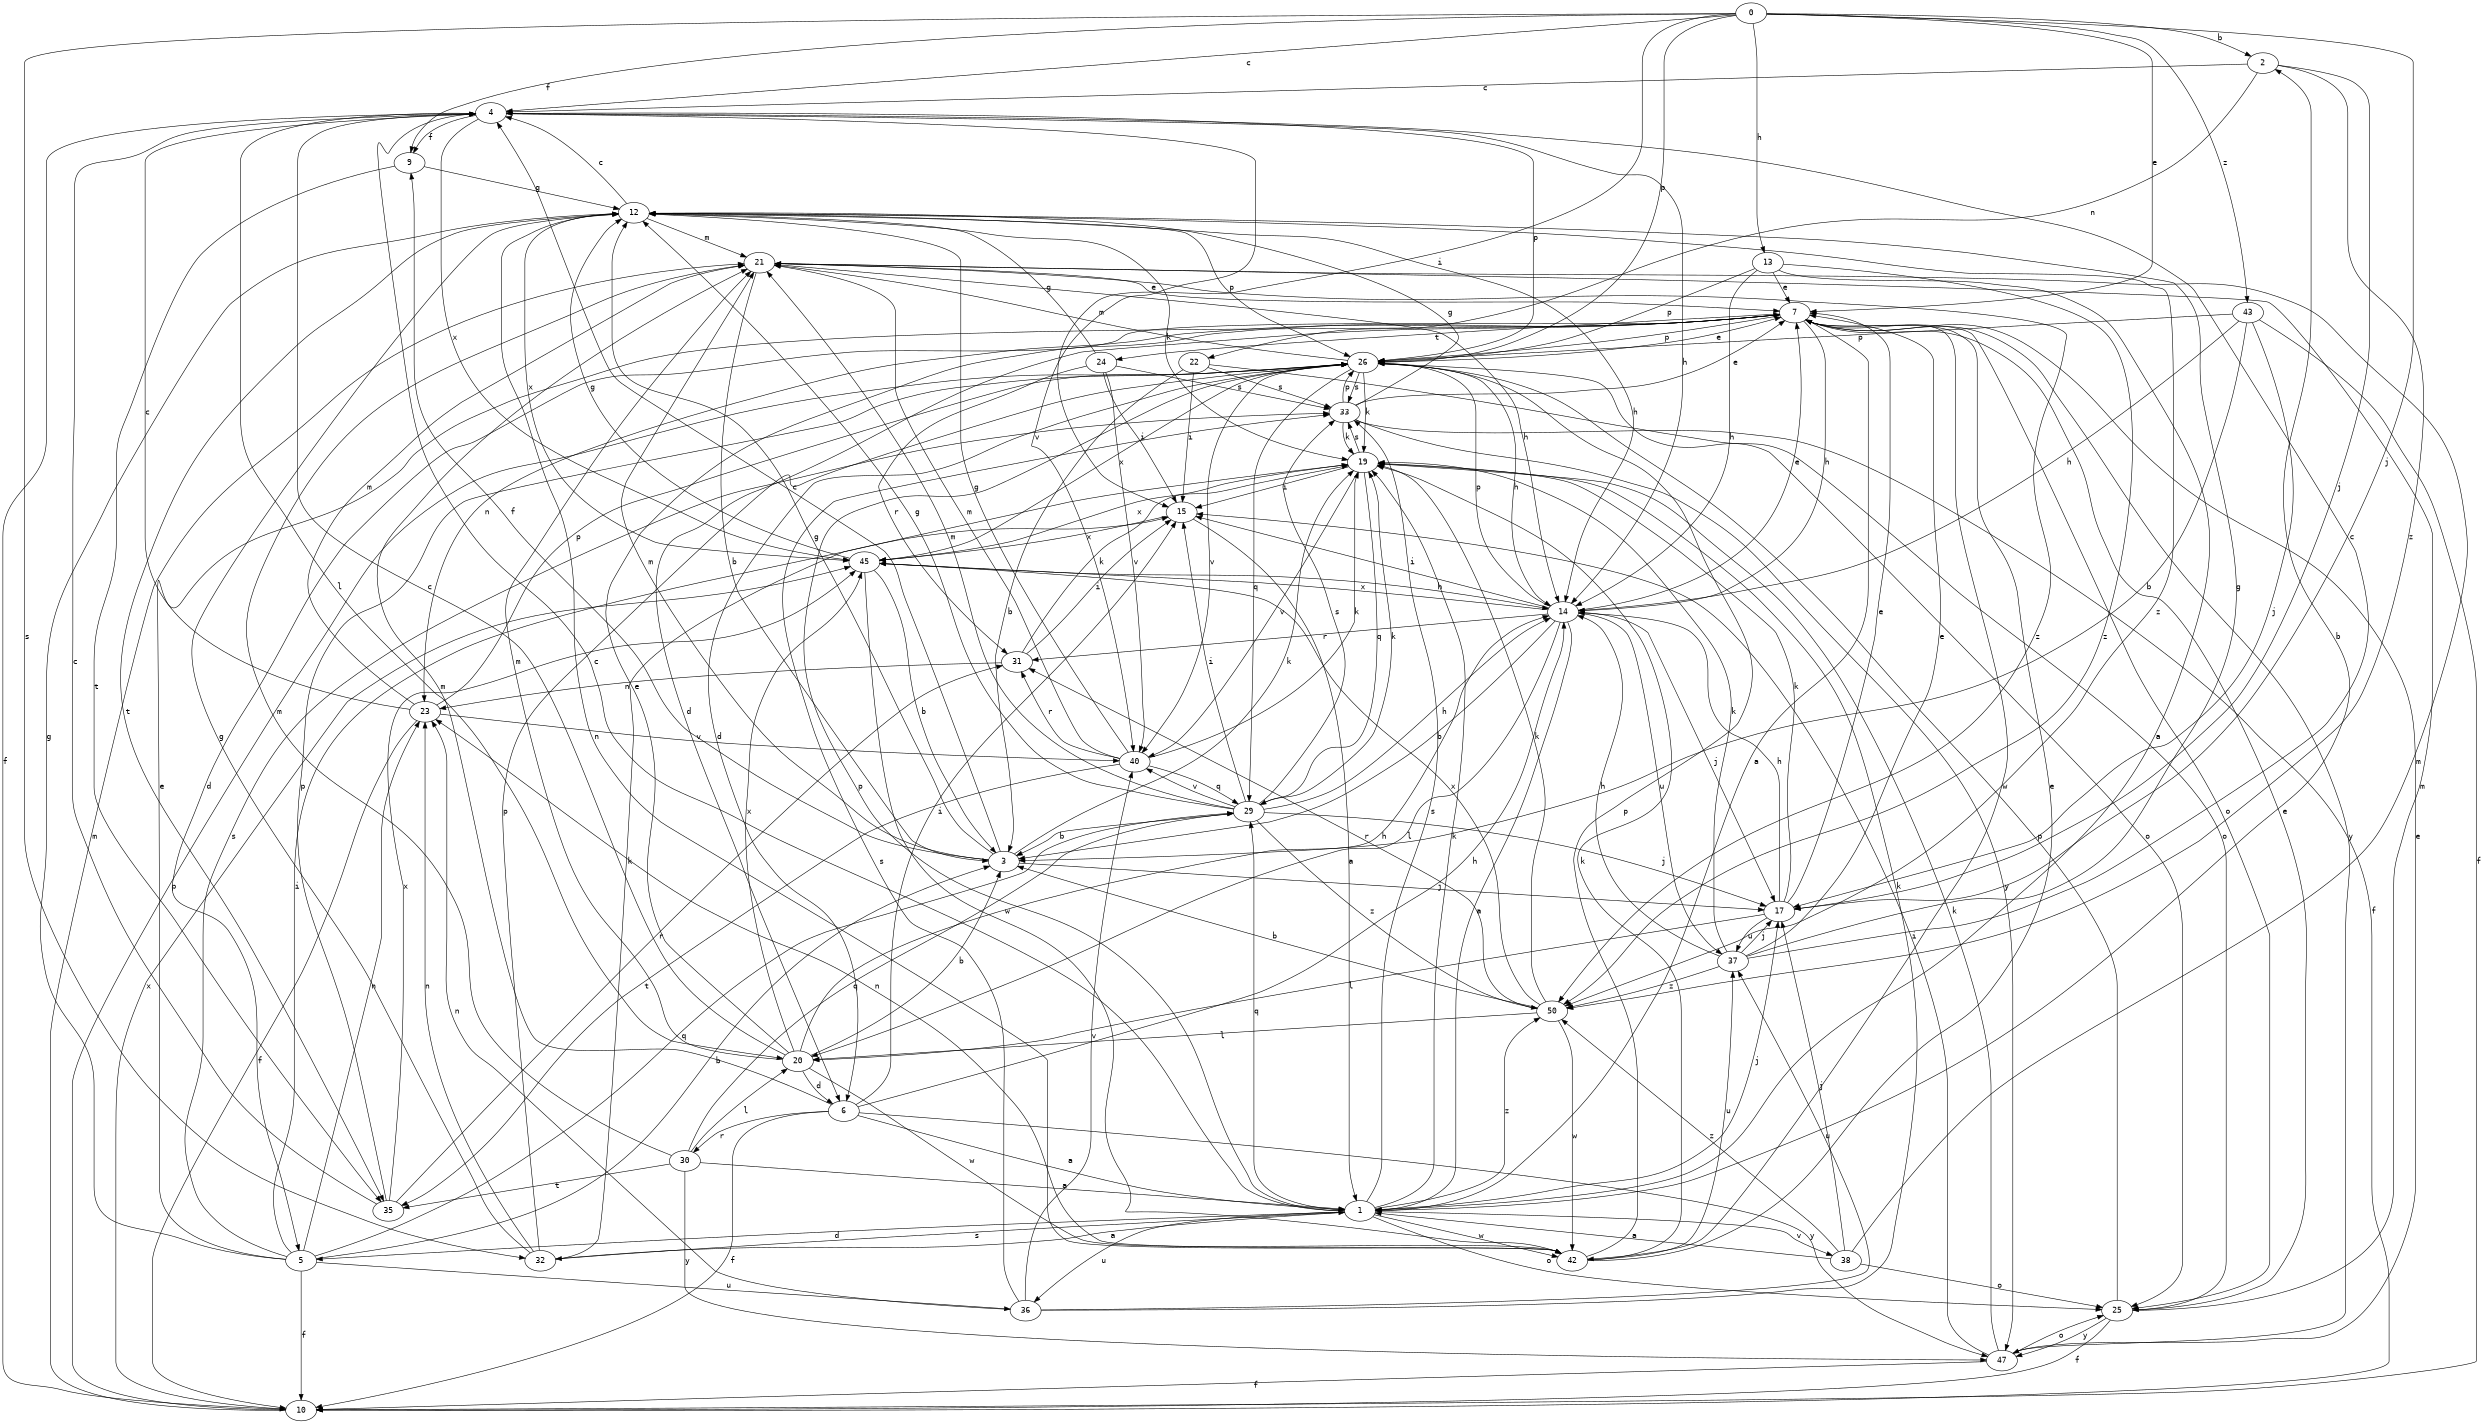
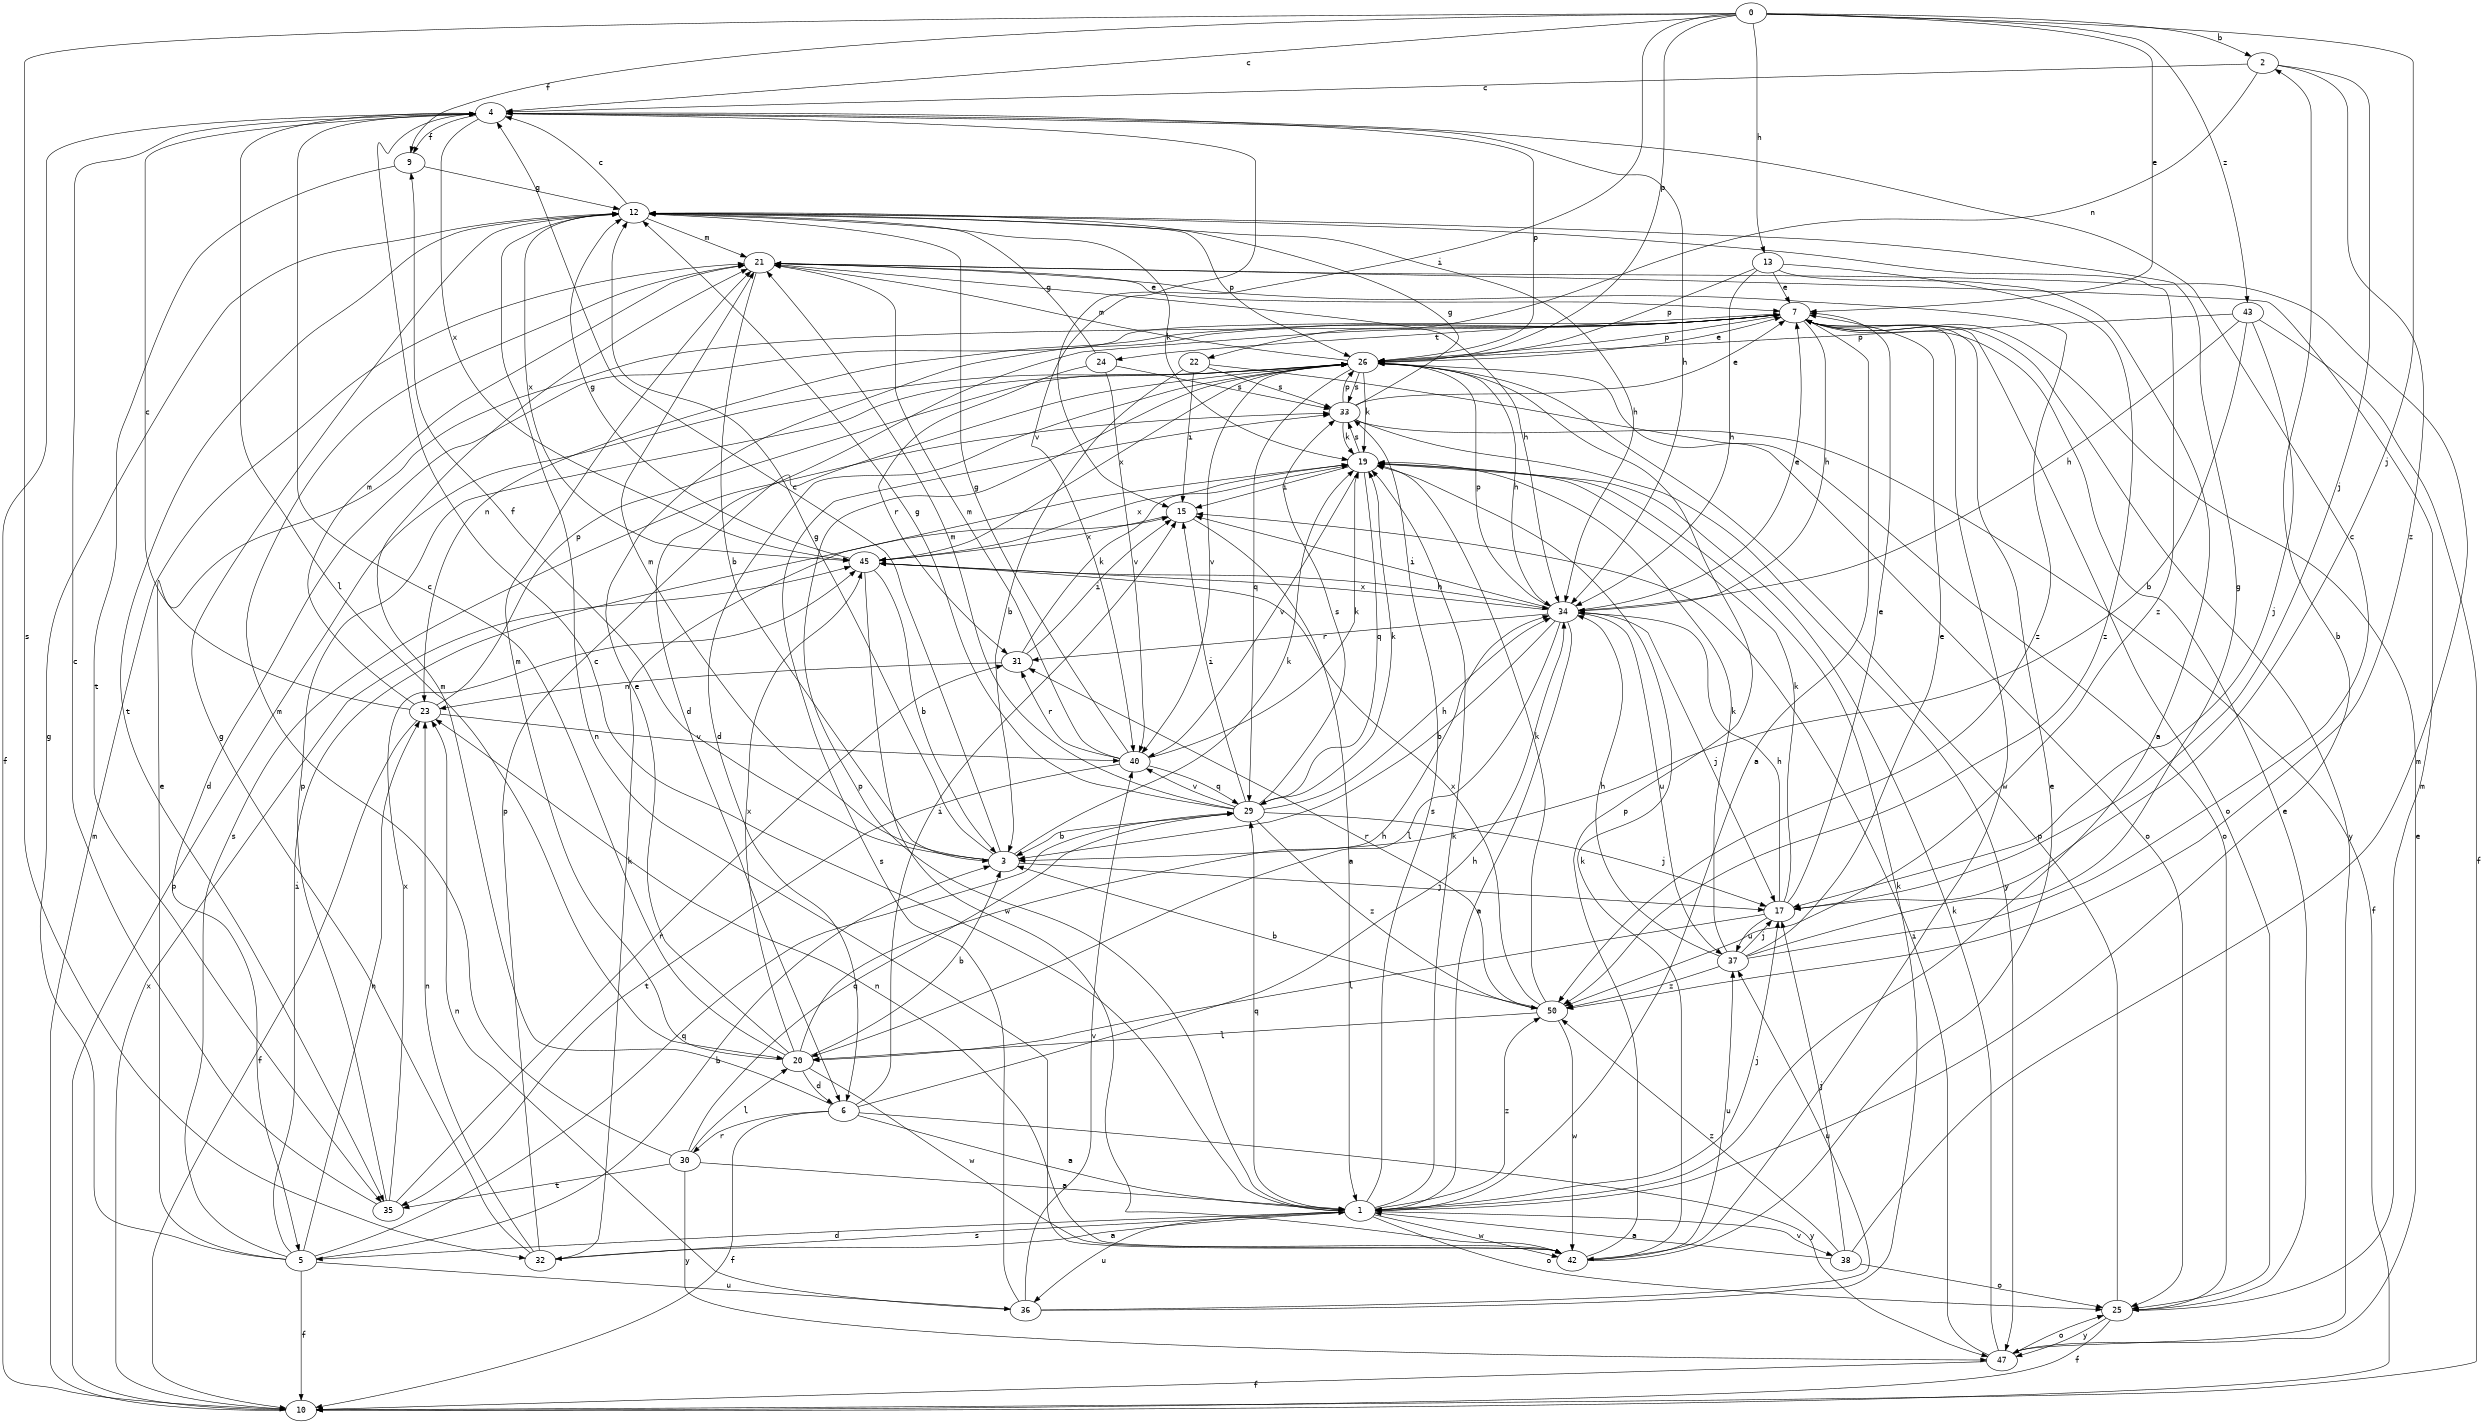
(1137, 436) -> none
(1563, 612) -> (1563, 612)
